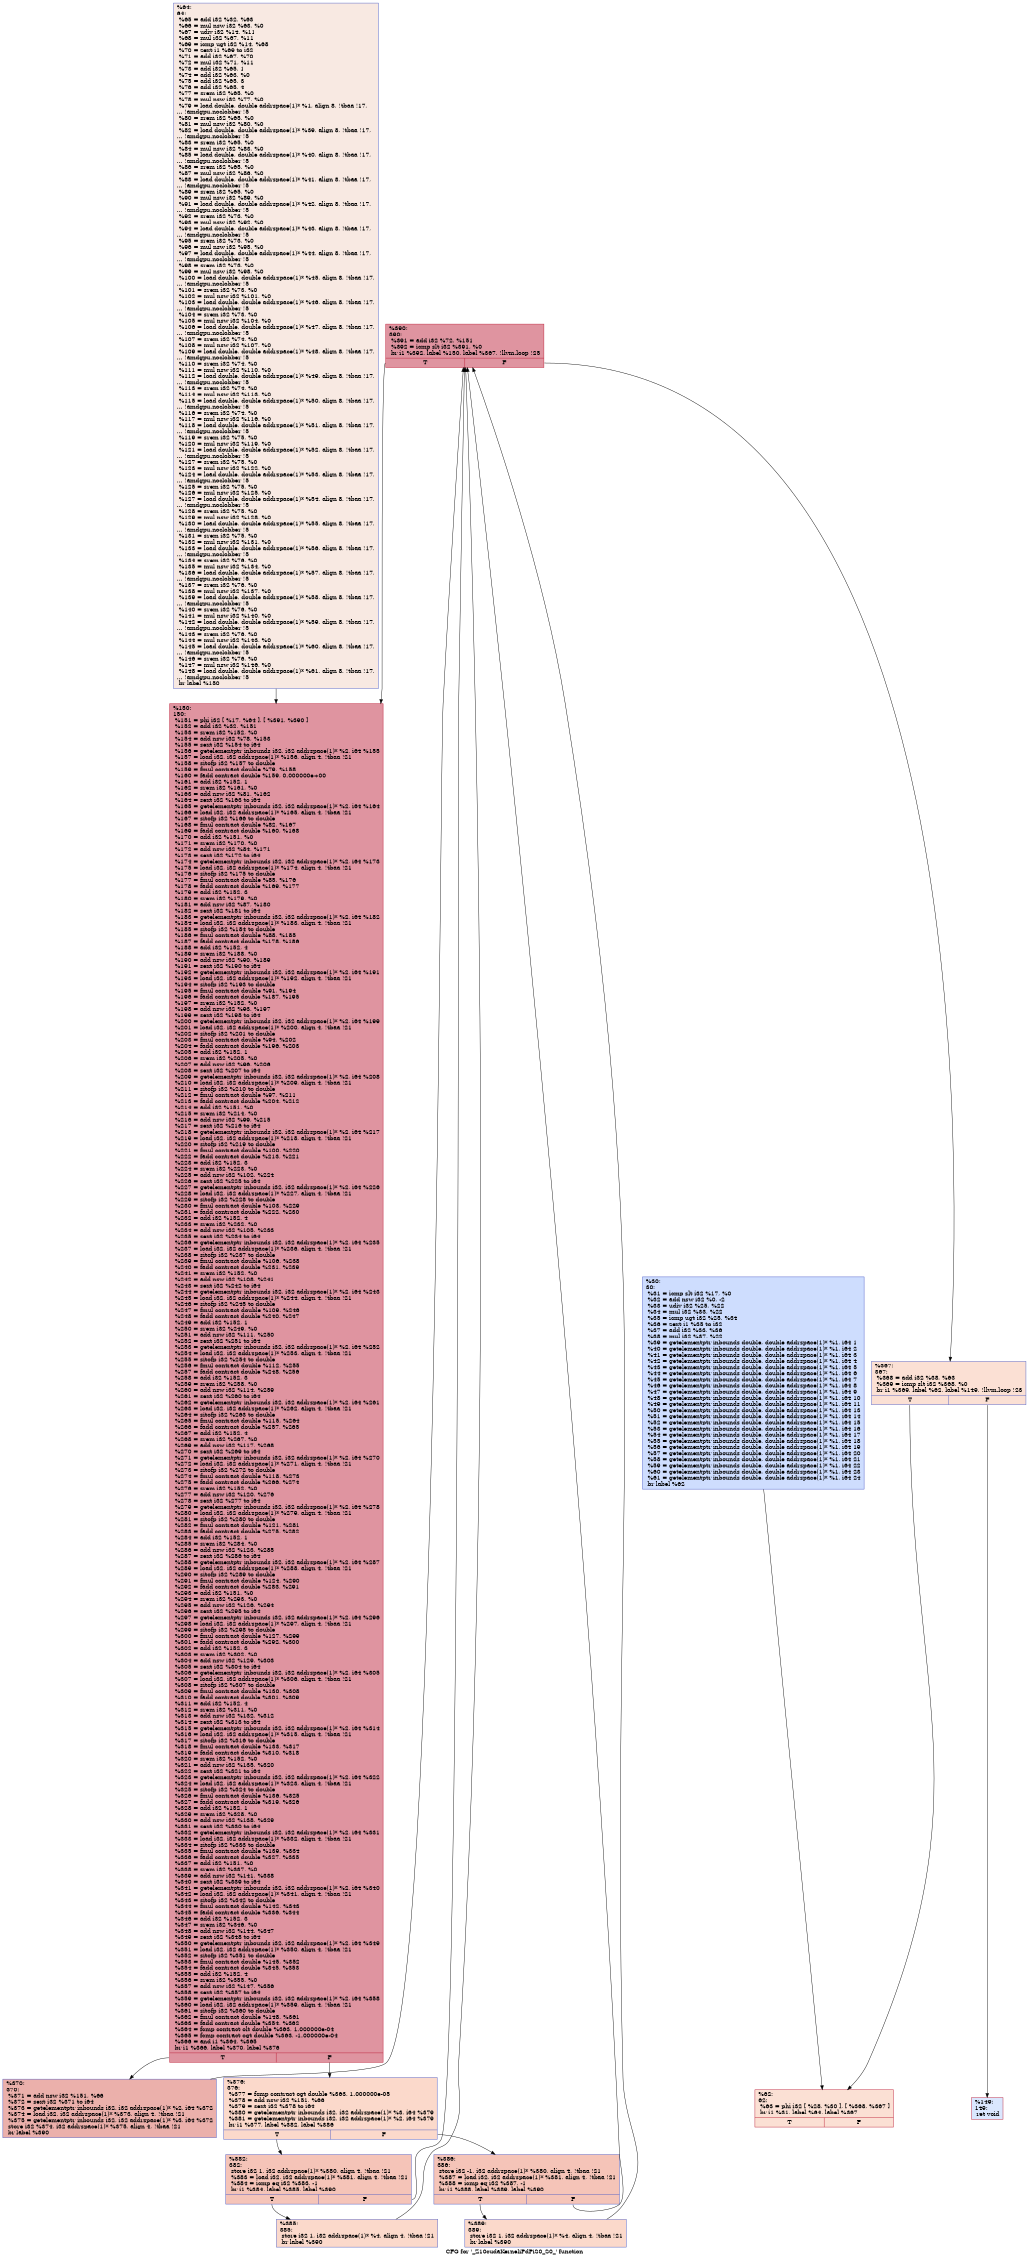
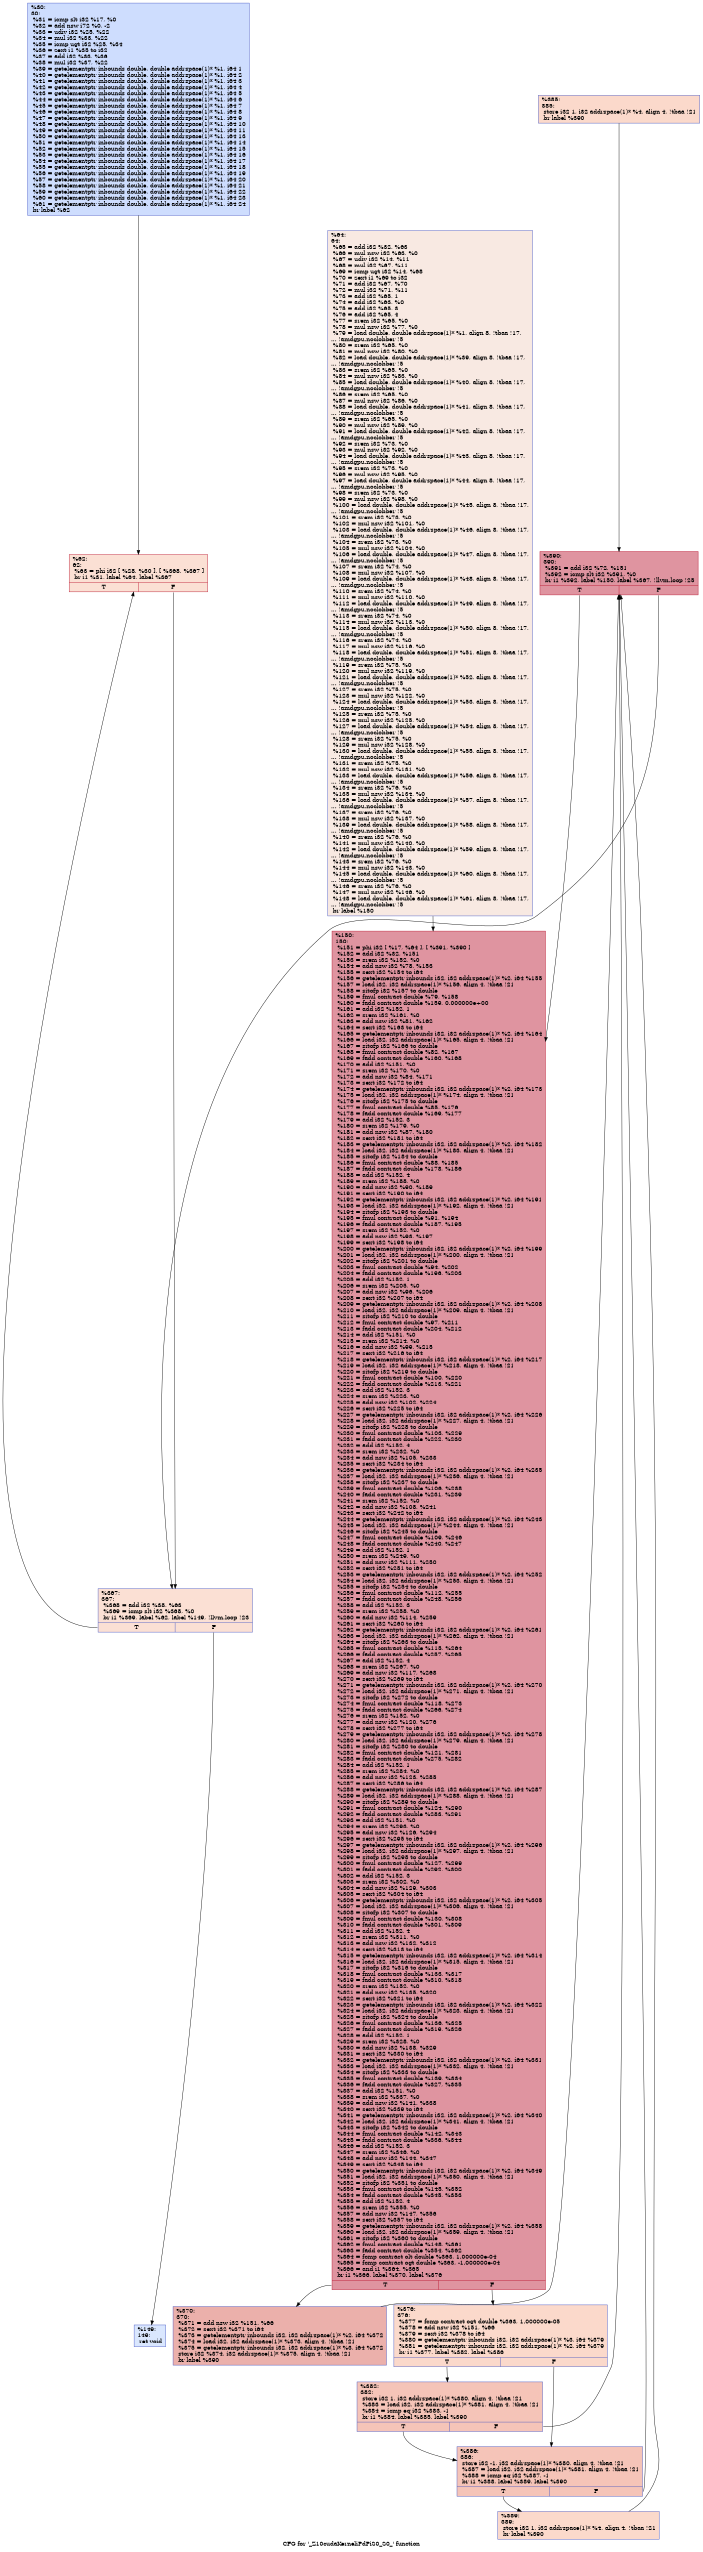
none -> (174, 1088)
(685, 1300) -> (70, 26)
(987, 2108) -> (150, 2336)
(277, 2213) -> (424, 2451)
